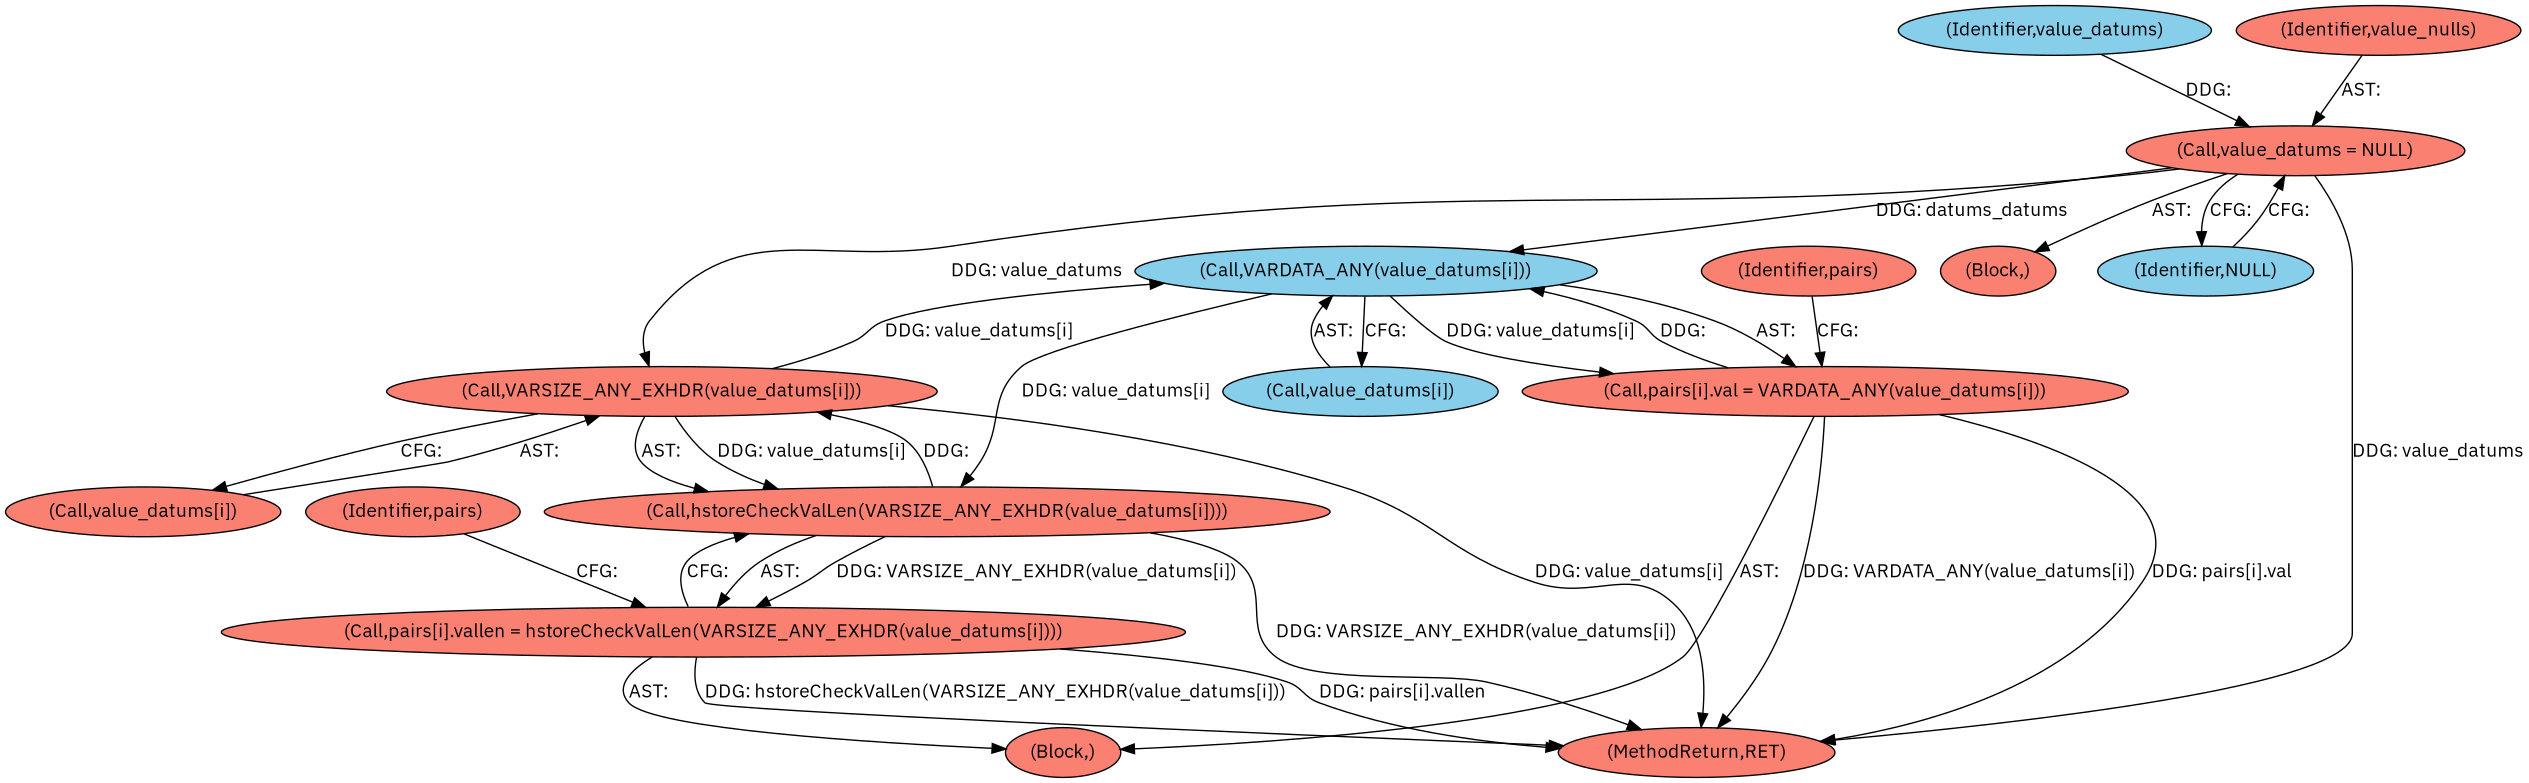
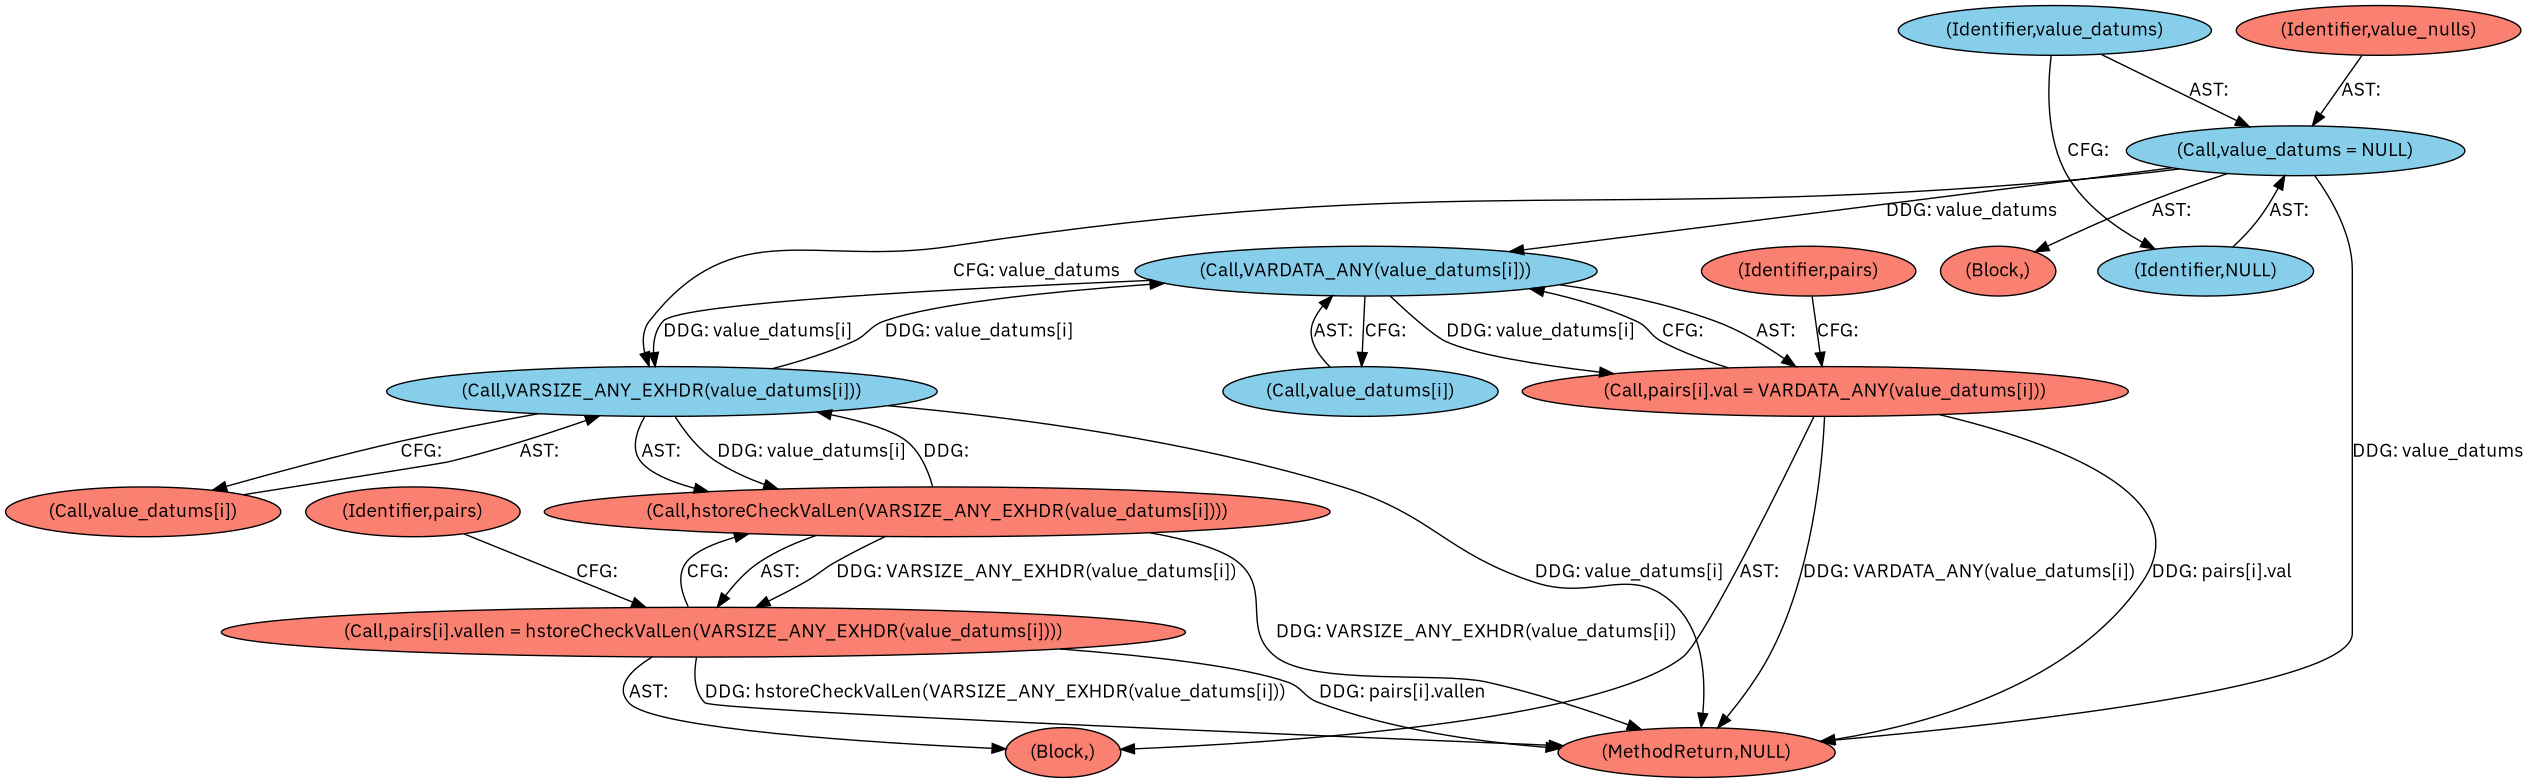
(2211, 91) -> (2211, 91)
(2296, 151) -> (2296, 151)
(2212, 198) -> (2063, 166)
(1972, 211) -> (1972, 211)
(2291, 211) -> (2291, 211)
(1037, 271) -> (1037, 271)
(1686, 331) -> (1686, 331)
(1086, 342) -> (889, 294)
(662, 391) -> (662, 391)
(1697, 753) -> (1697, 753)
